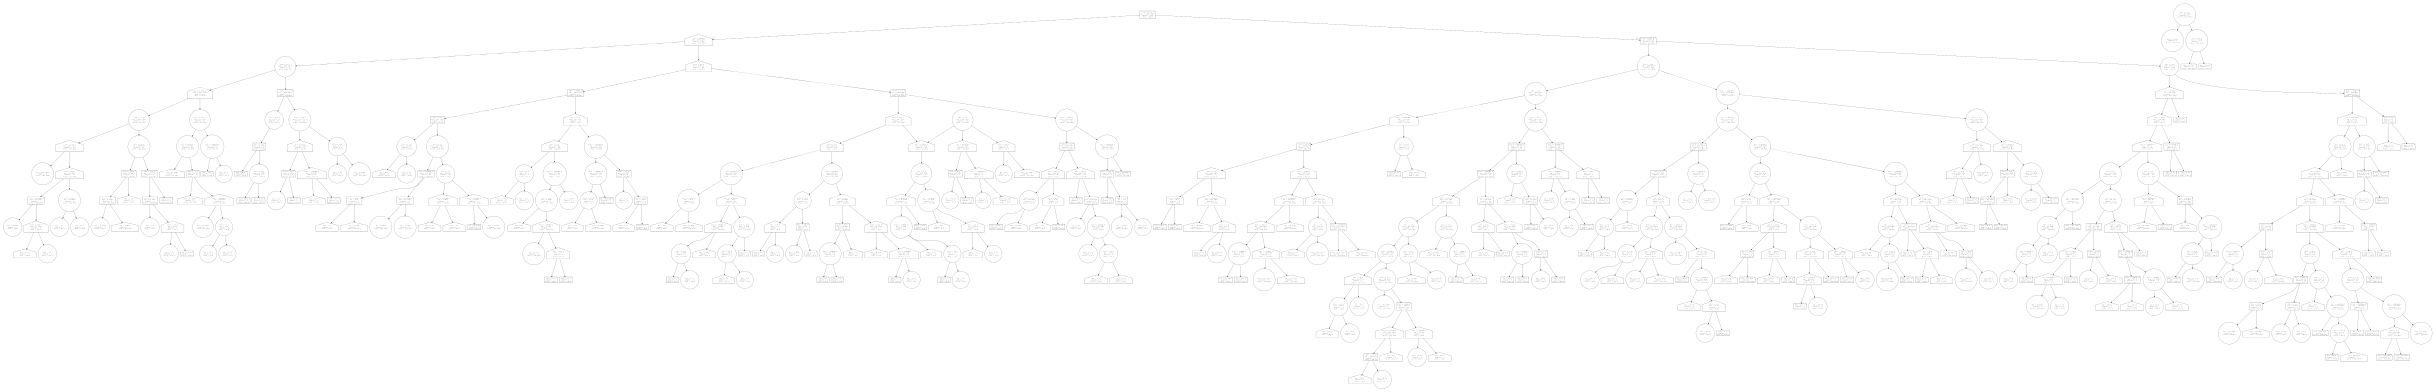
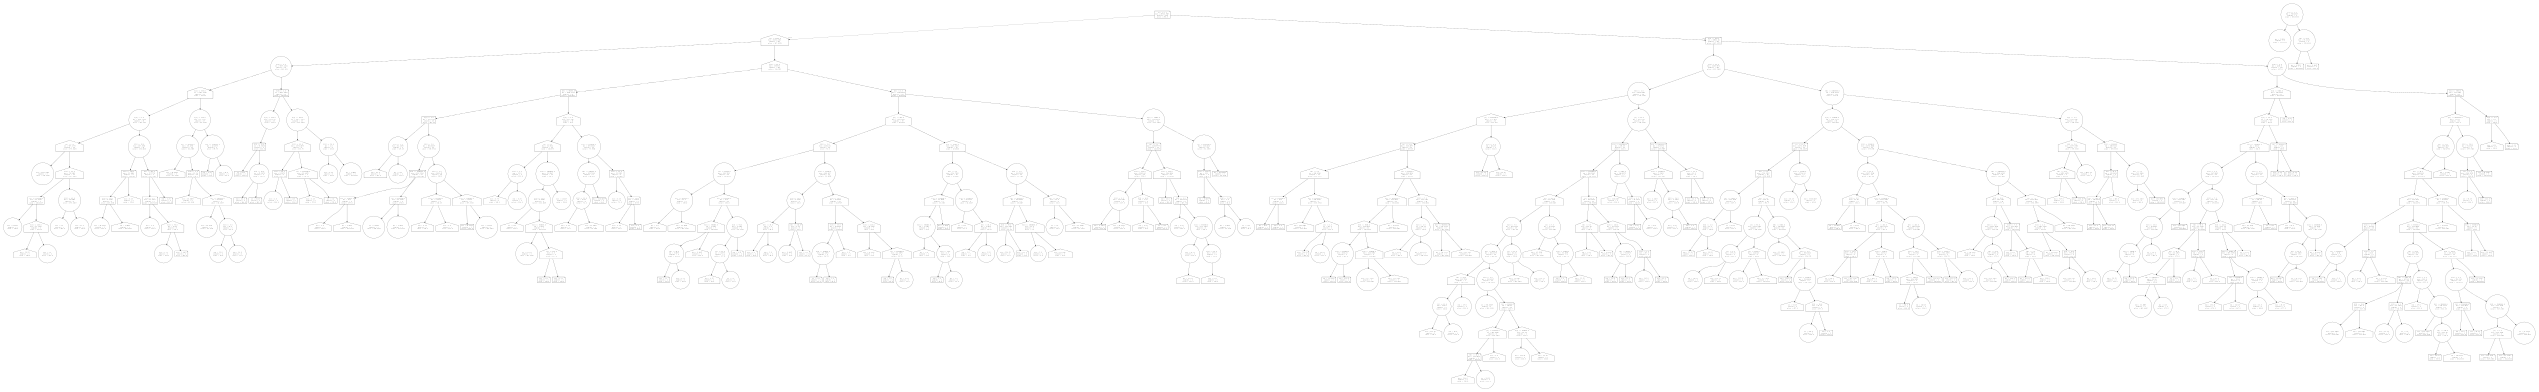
(941, 134) -> (985, 160)
(1115, 268) -> (1189, 268)
